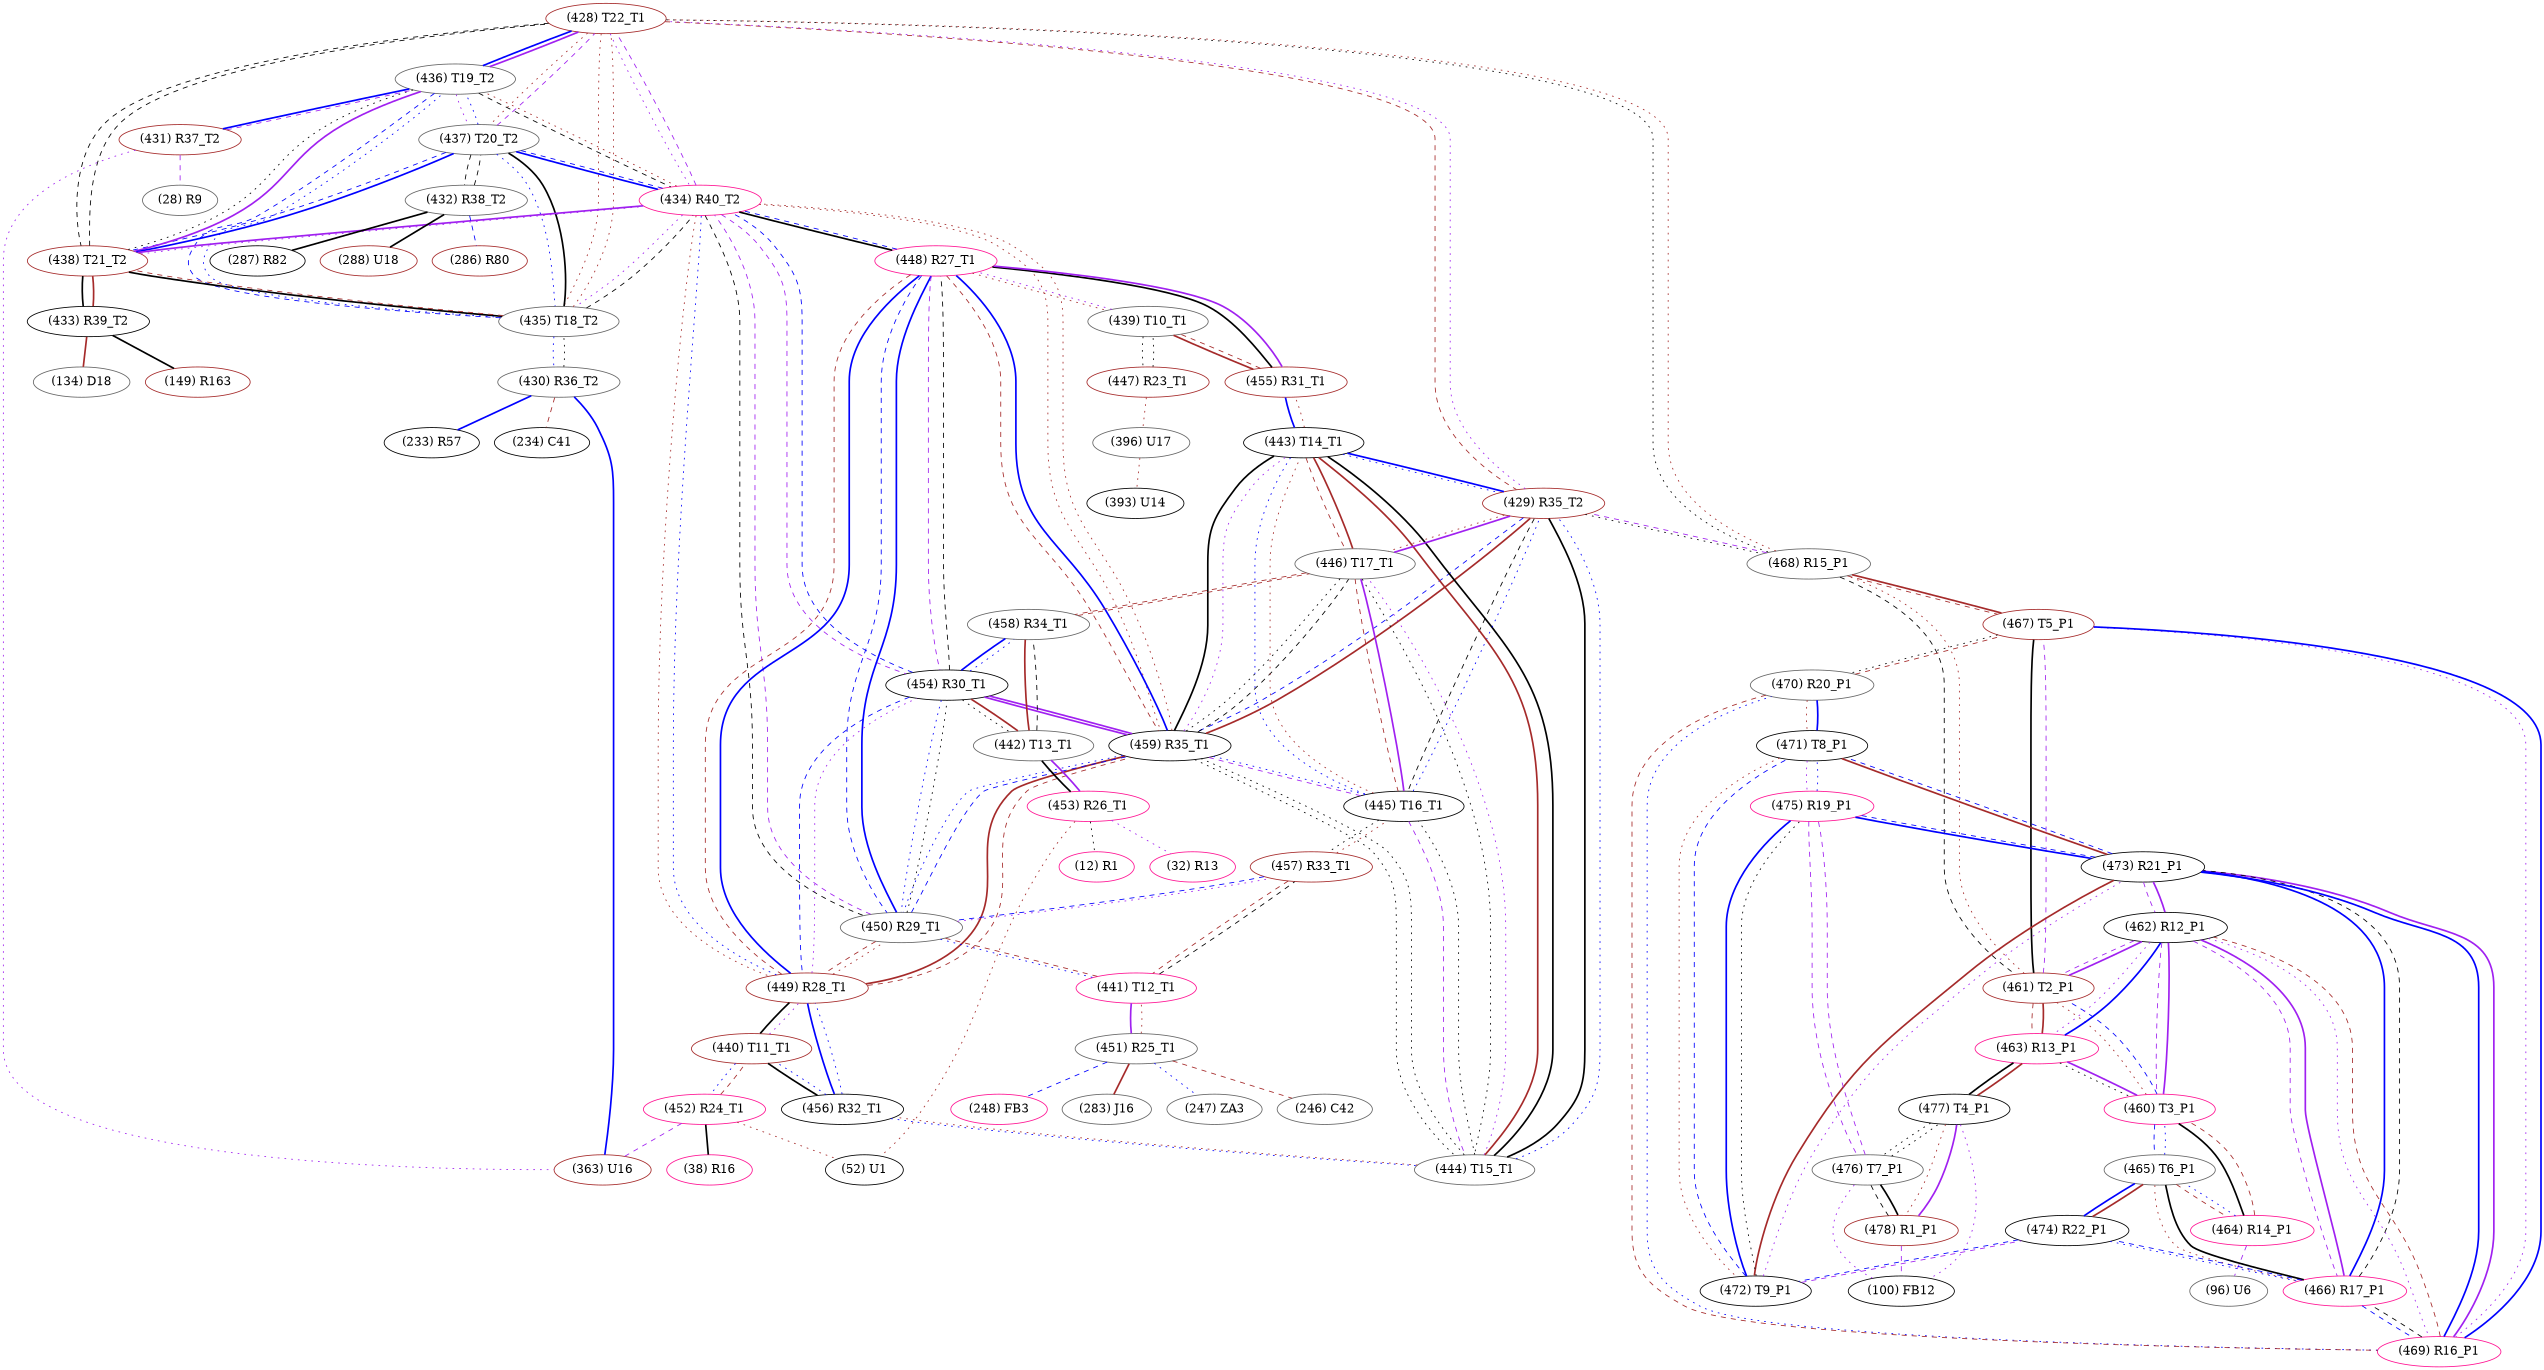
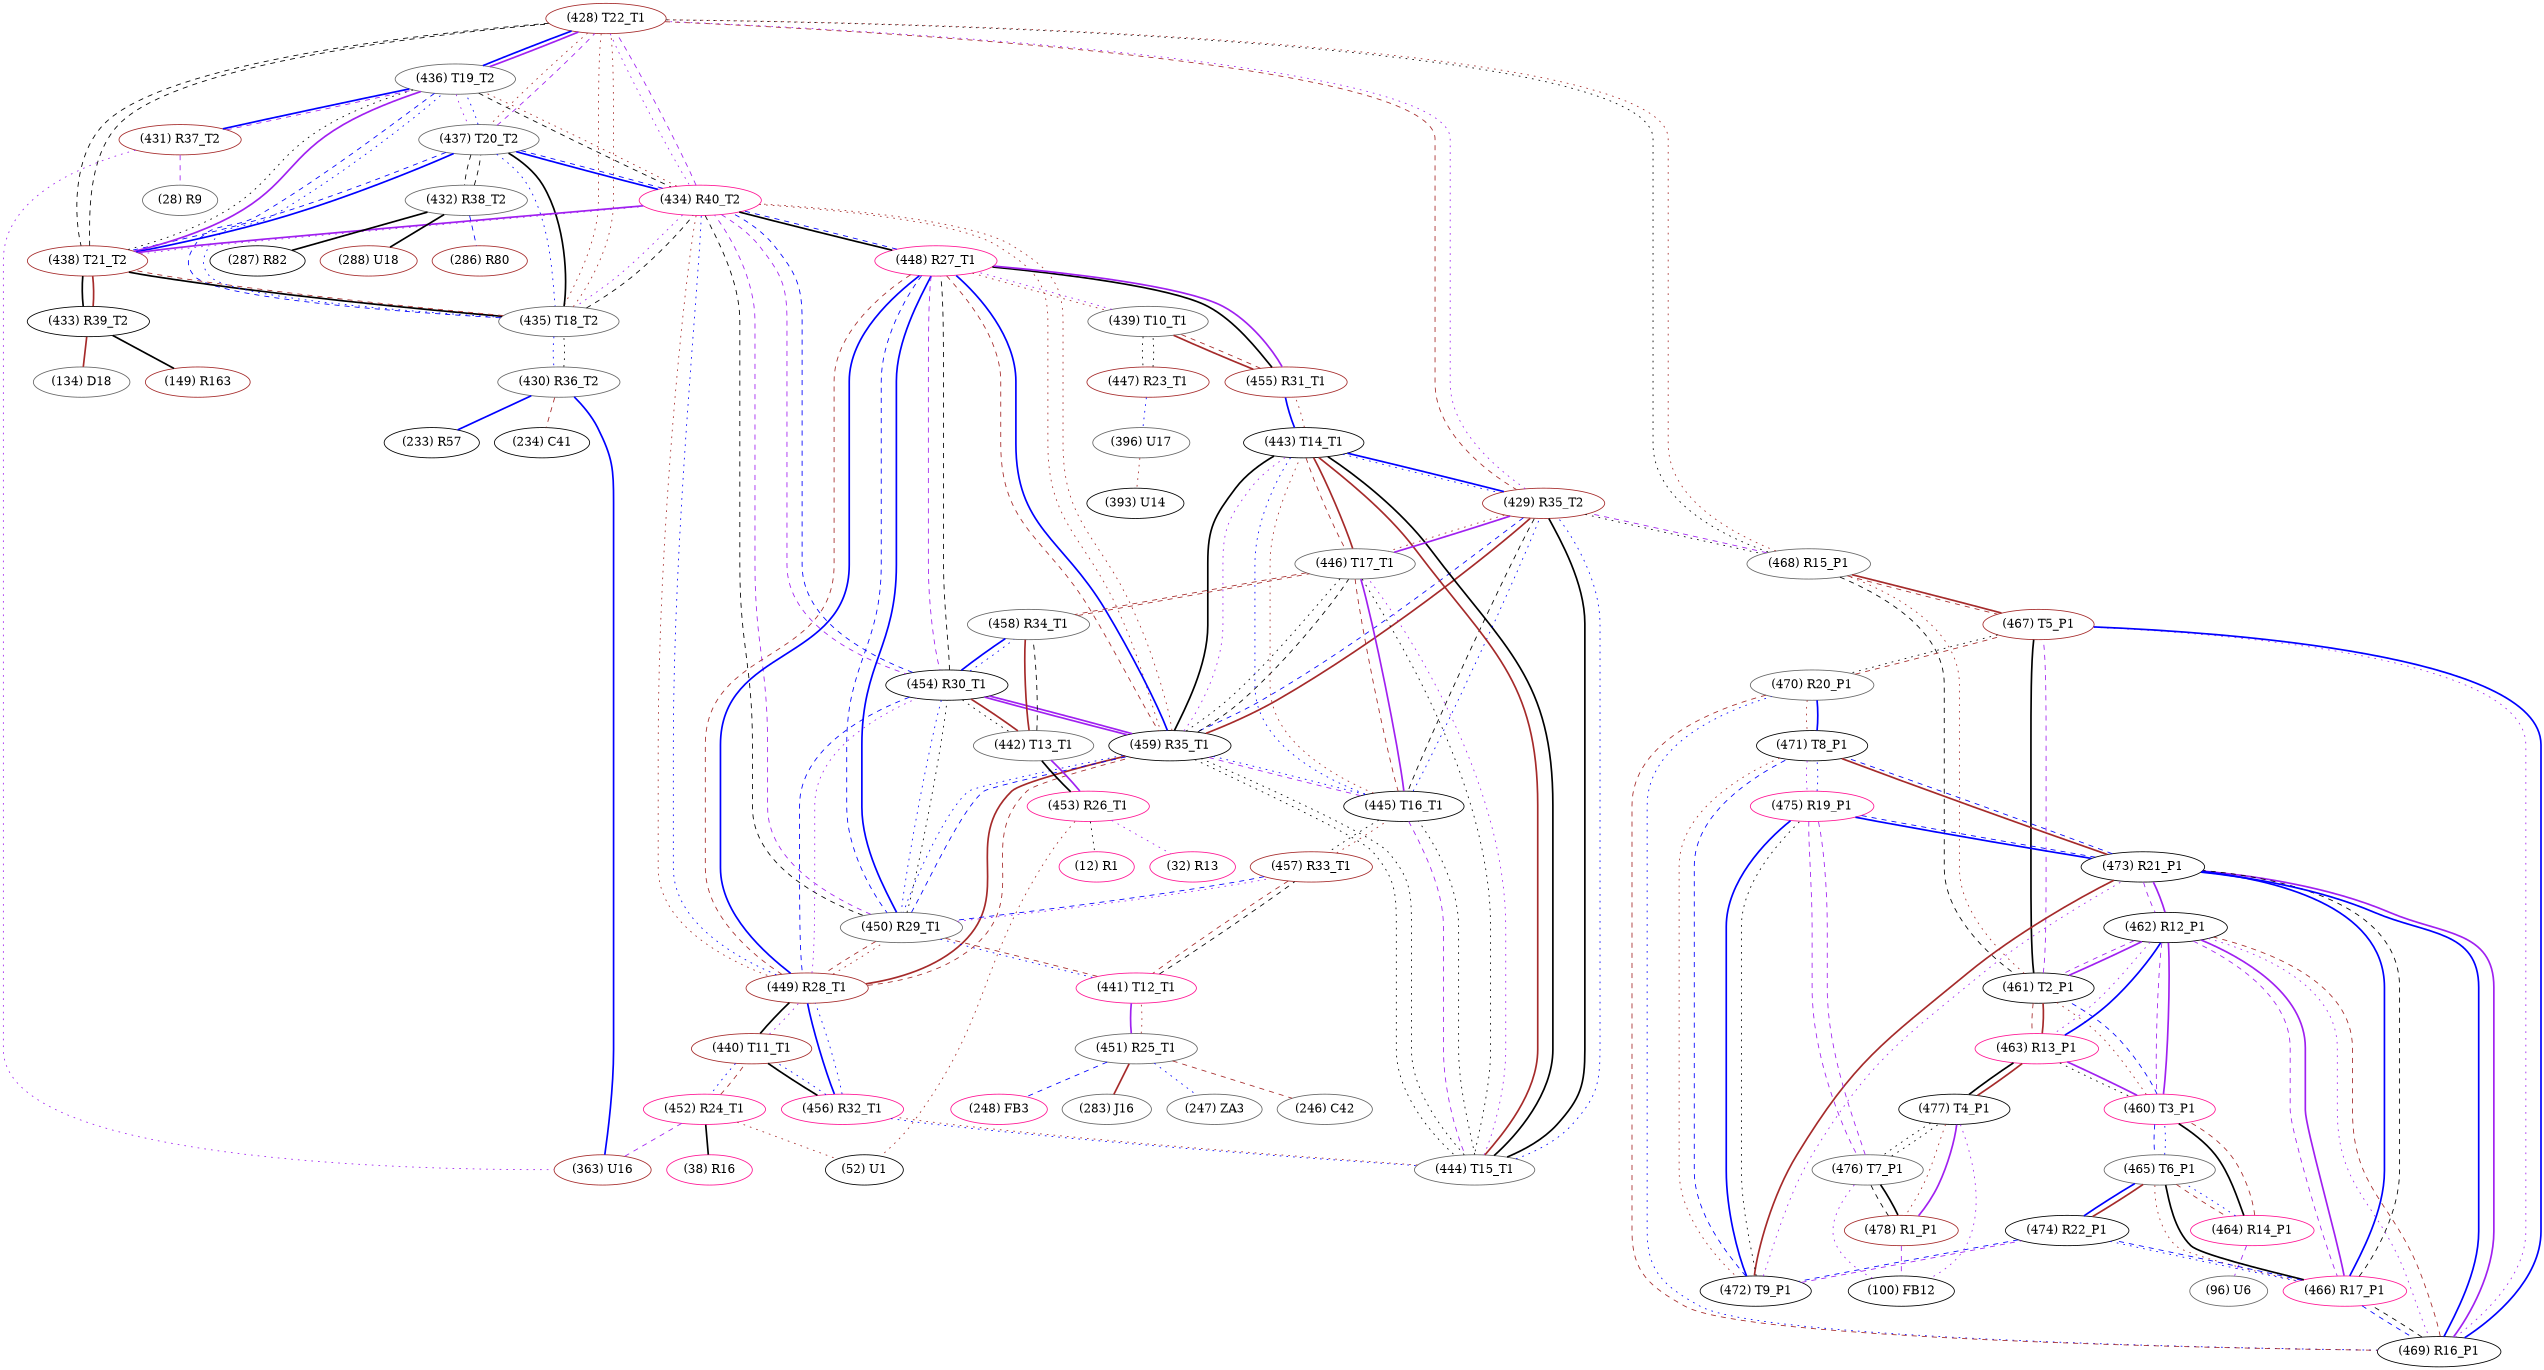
(1145, 413) -> (1145, 413)
(2039, 988) -> (2039, 988)
(843, 1109) -> (843, 1109)
(2439, 1352) -> (2439, 1352)
